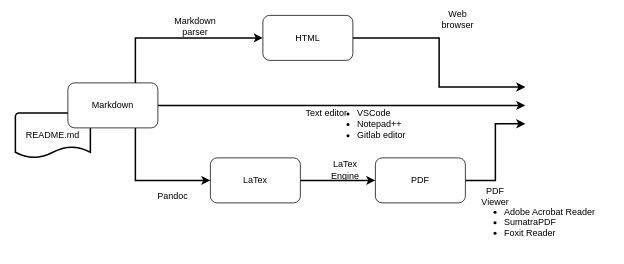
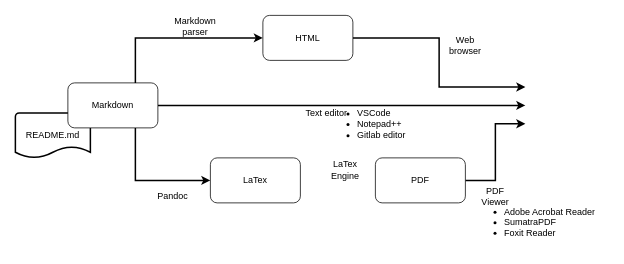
(458, 19) -> (465, 45)
(335, 180) -> none
